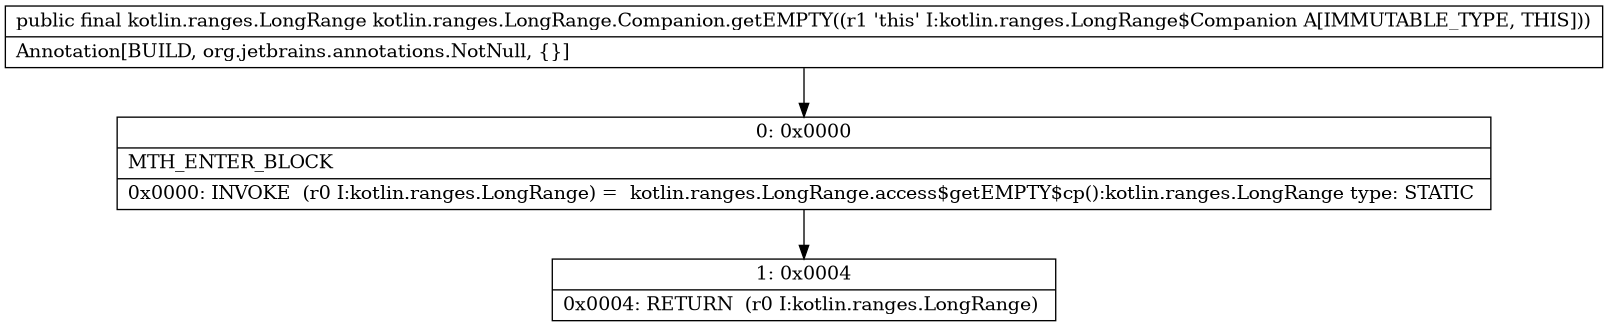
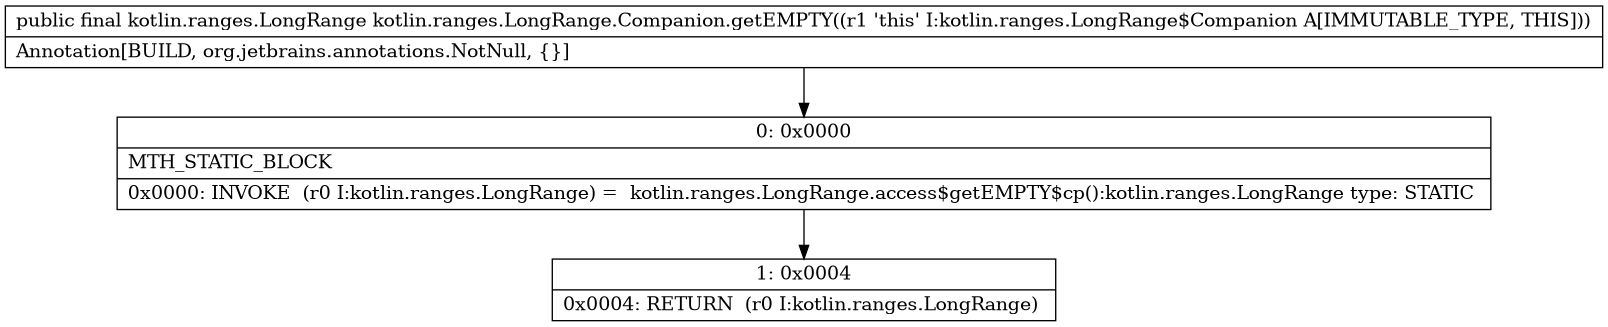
(231, 163) -> (230, 163)
